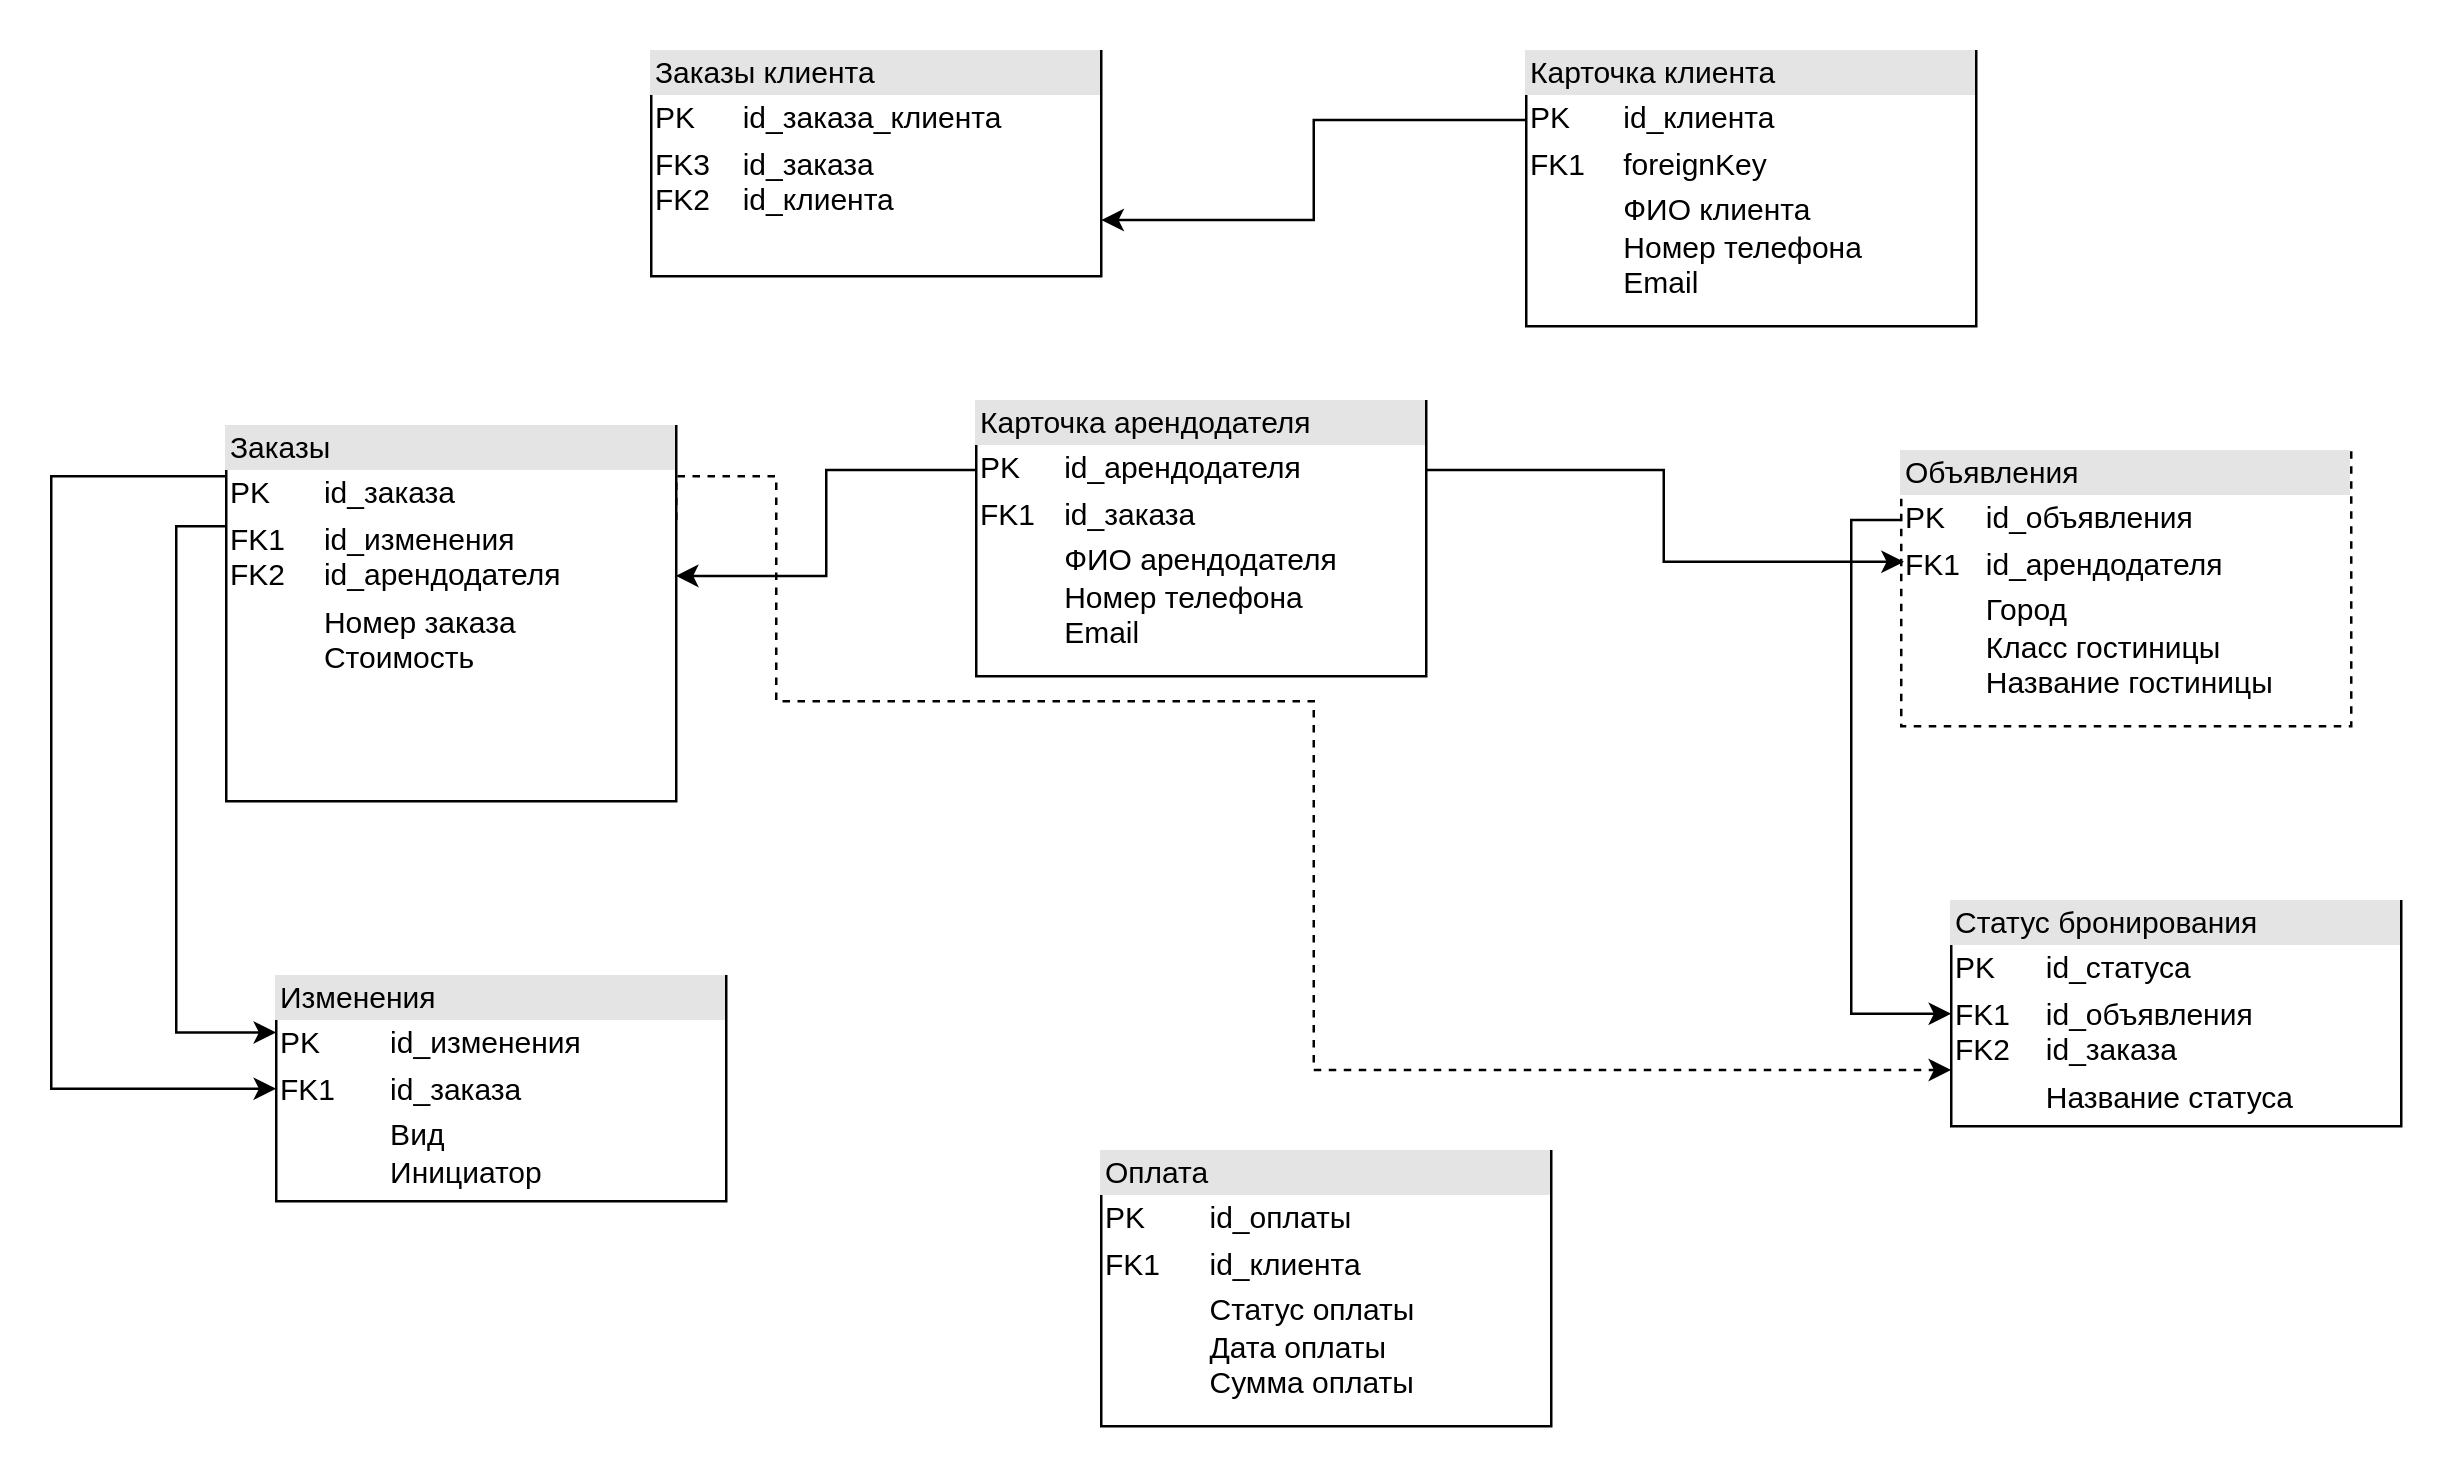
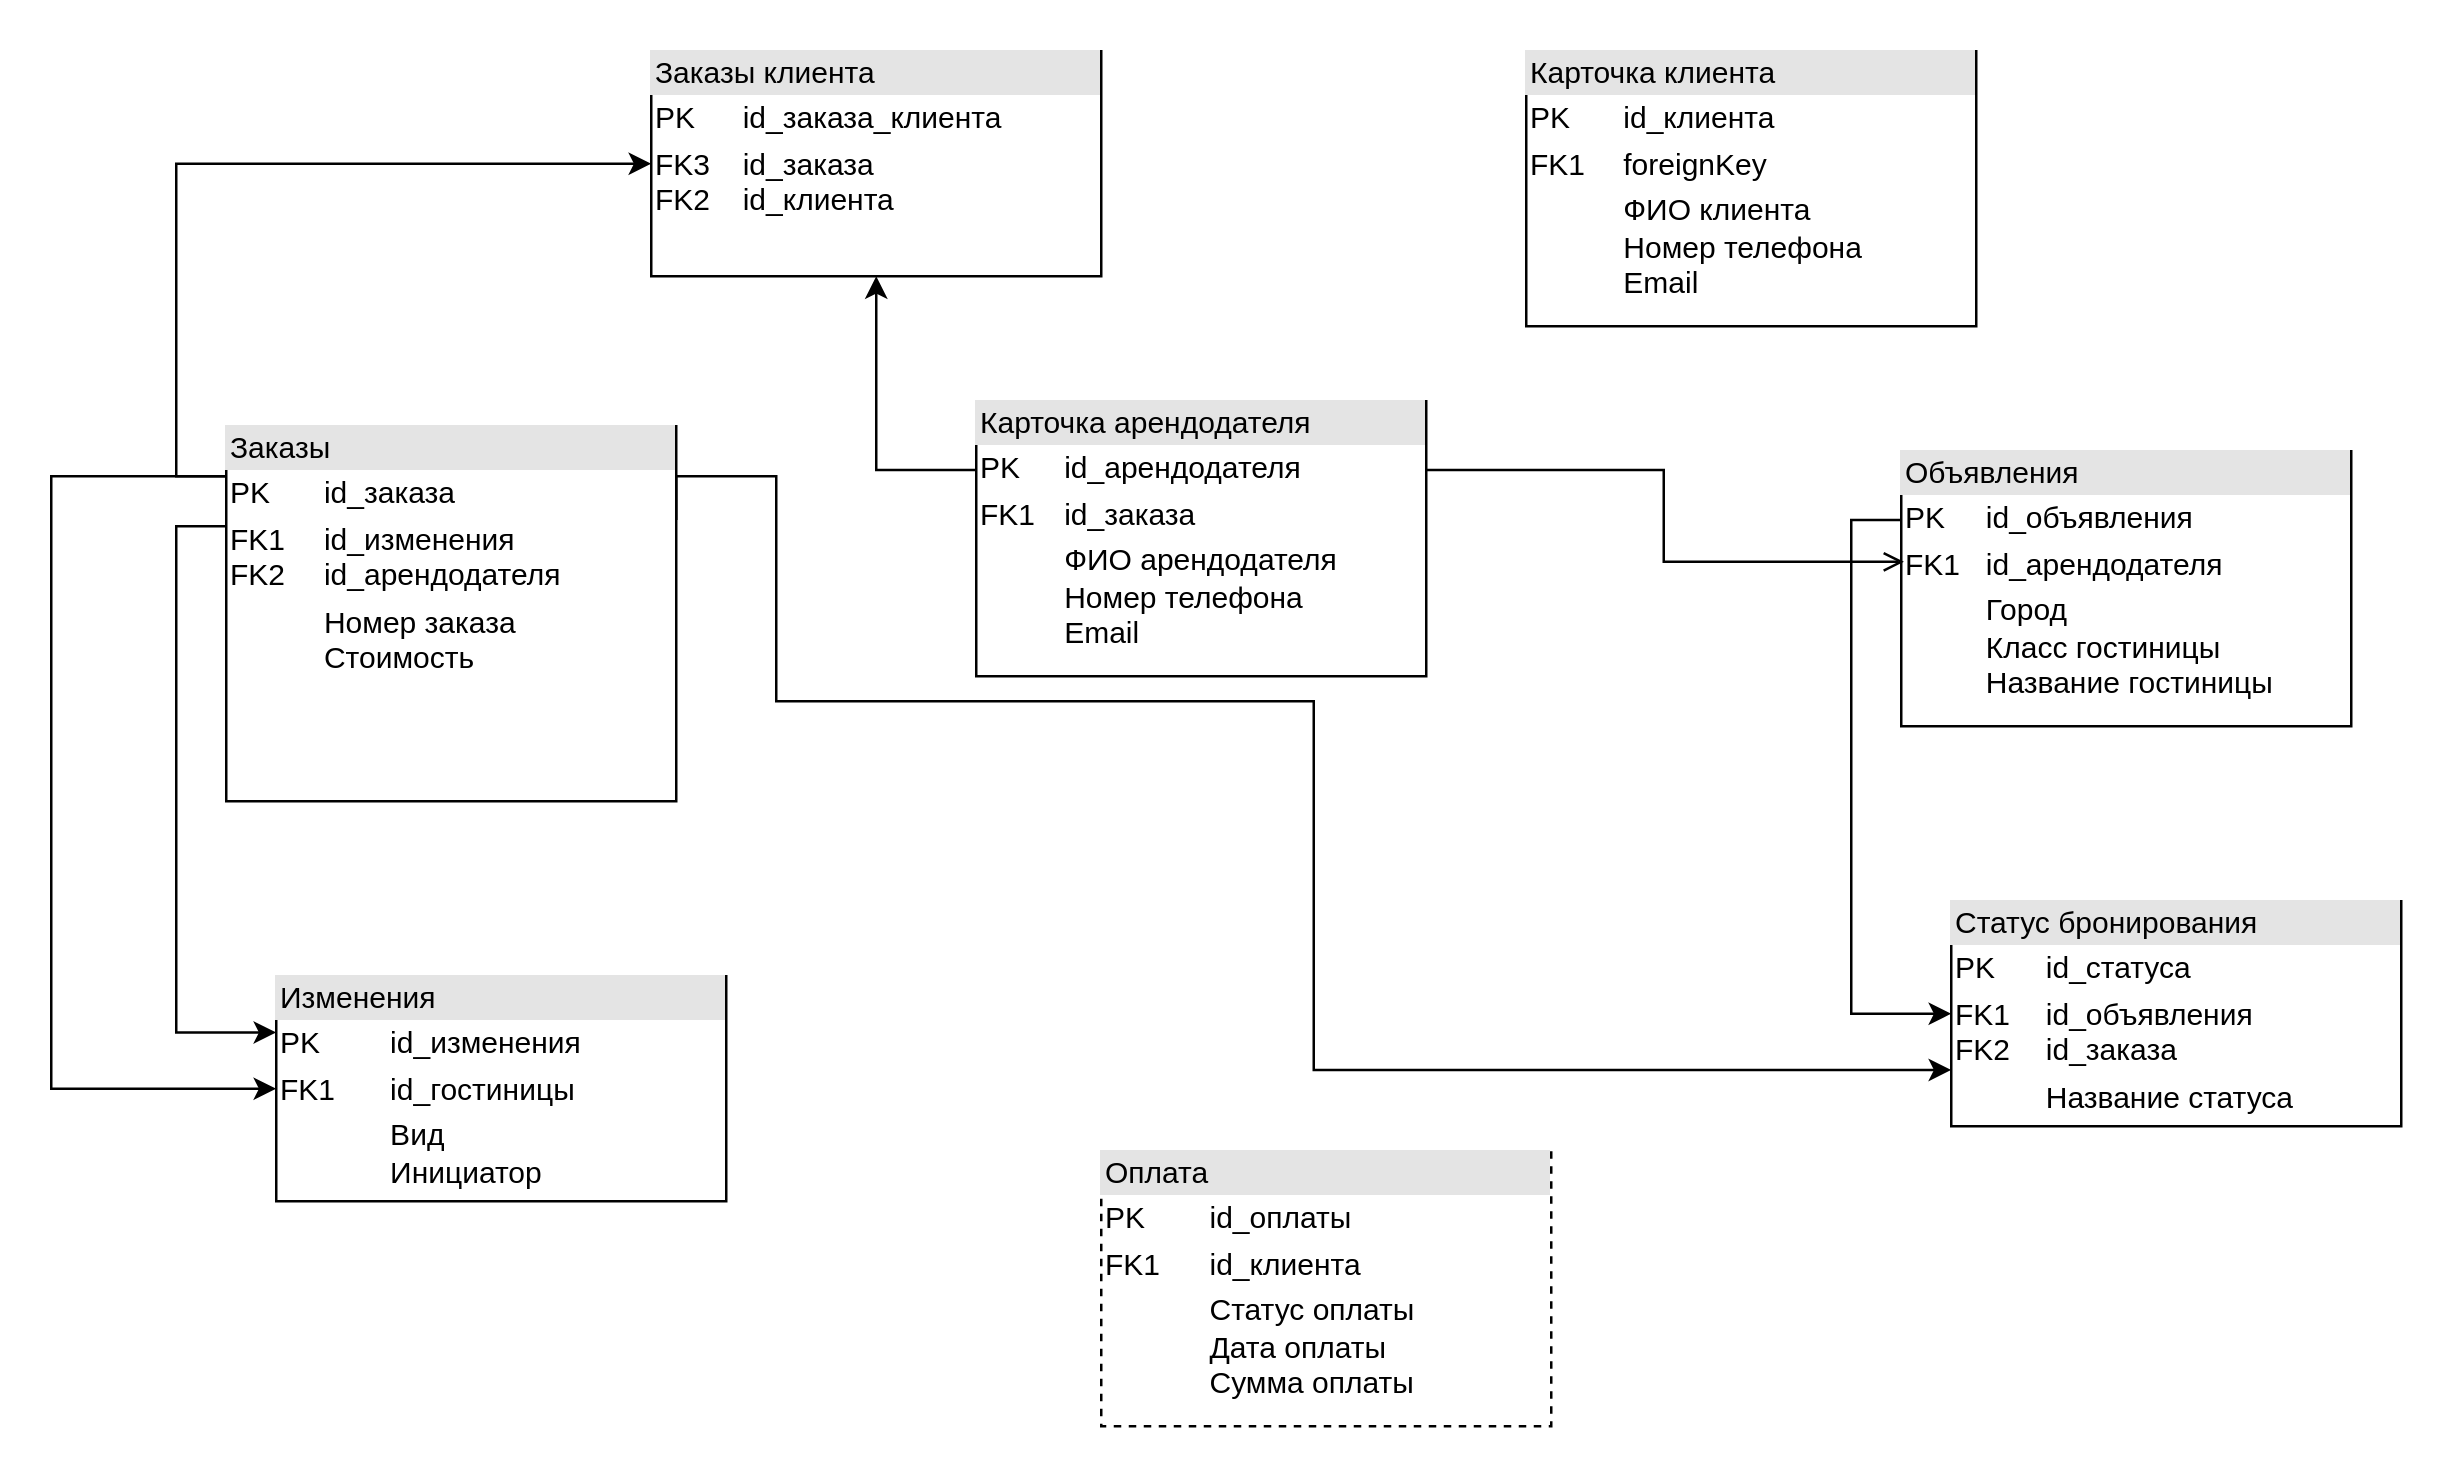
(1314, 162) -> none
none -> (252, 164)
(826, 519) -> (876, 383)
(1885, 562) -> (1889, 562)
(2126, 589) -> (2126, 589)
(1314, 866) -> (1314, 866)
(390, 1066) -> (398, 1066)
(1326, 1289) -> (1326, 1289)
